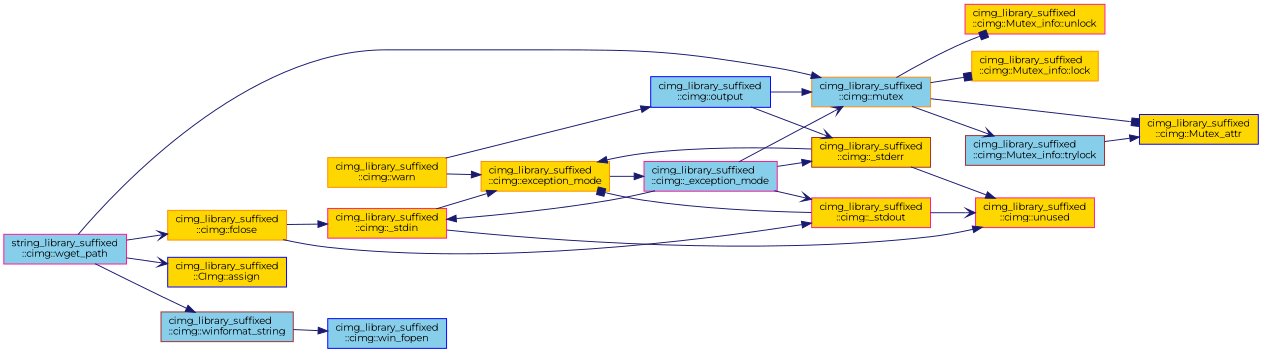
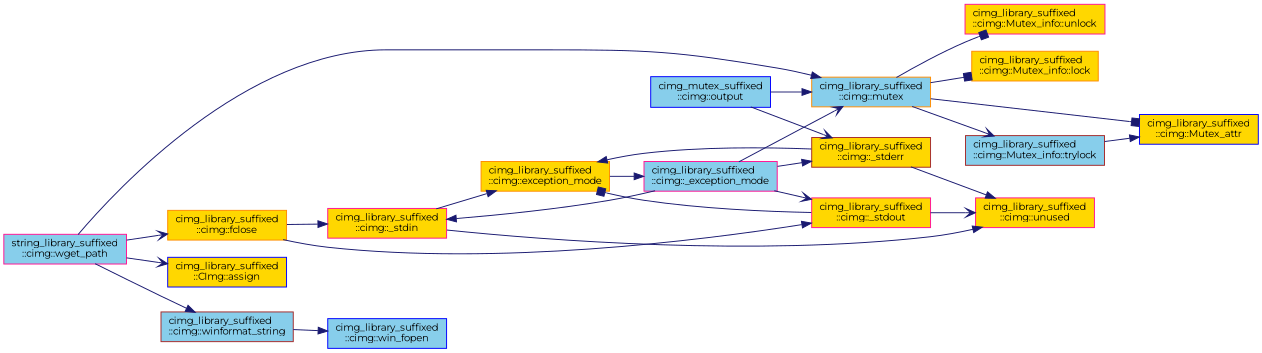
(711, 92) -> (711, 92)
(387, 172) -> none
